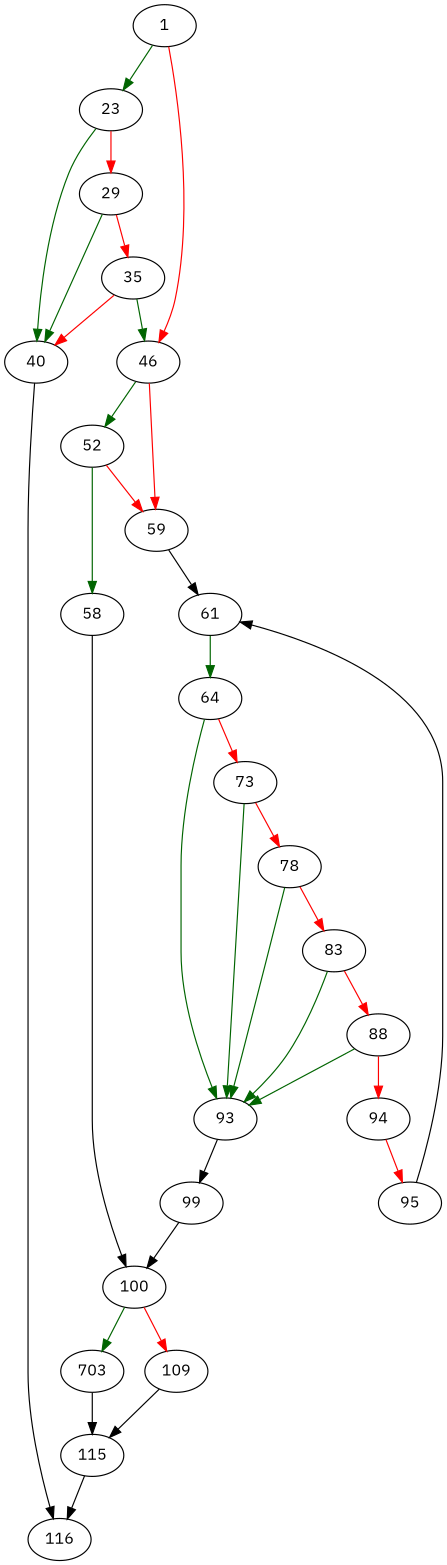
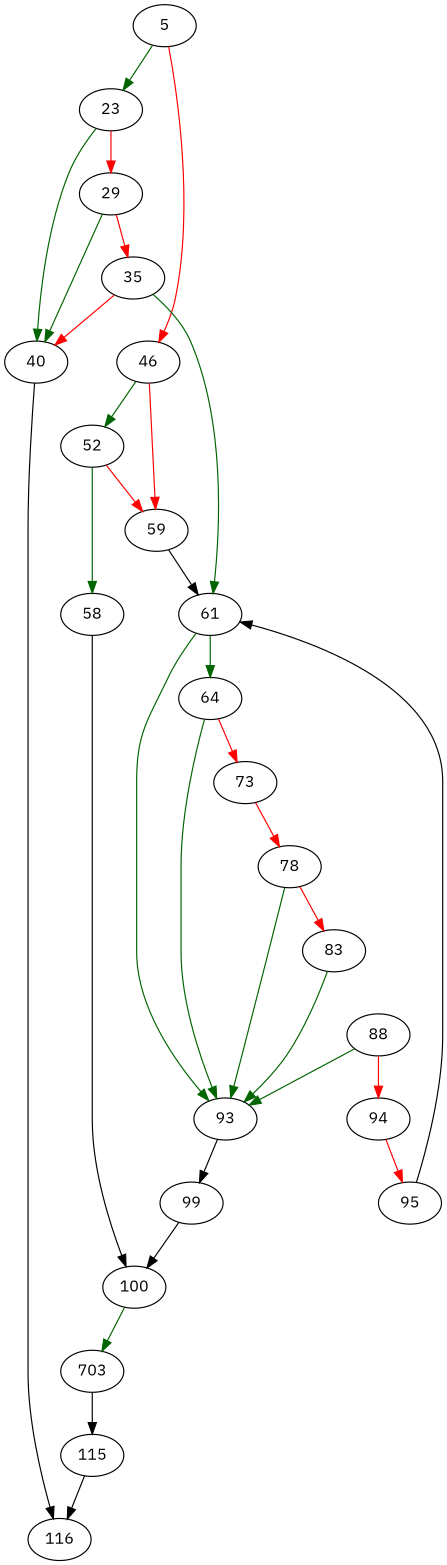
(165, 26) -> (165, 26)
(140, 314) -> (214, 430)
(236, 945) -> (137, 864)
(353, 988) -> none
(176, 1371) -> none
